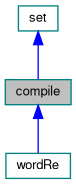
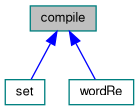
(38, 62) -> (41, 61)
